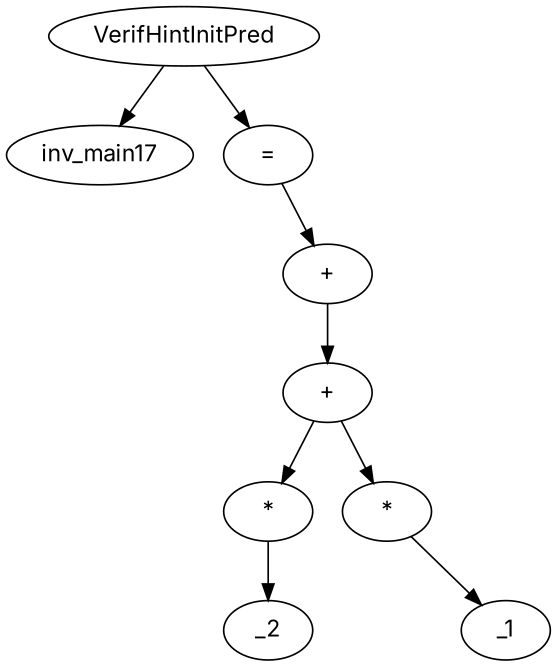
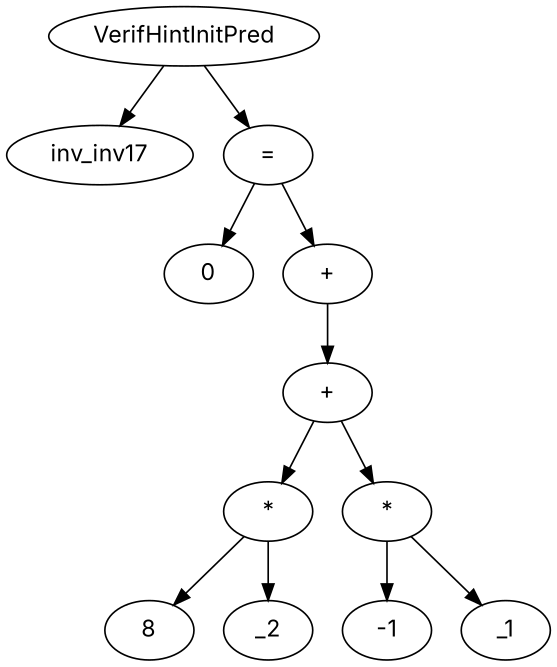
(100, 155) -> (100, 155)
none -> (209, 274)
none -> (149, 630)
none -> (387, 630)
